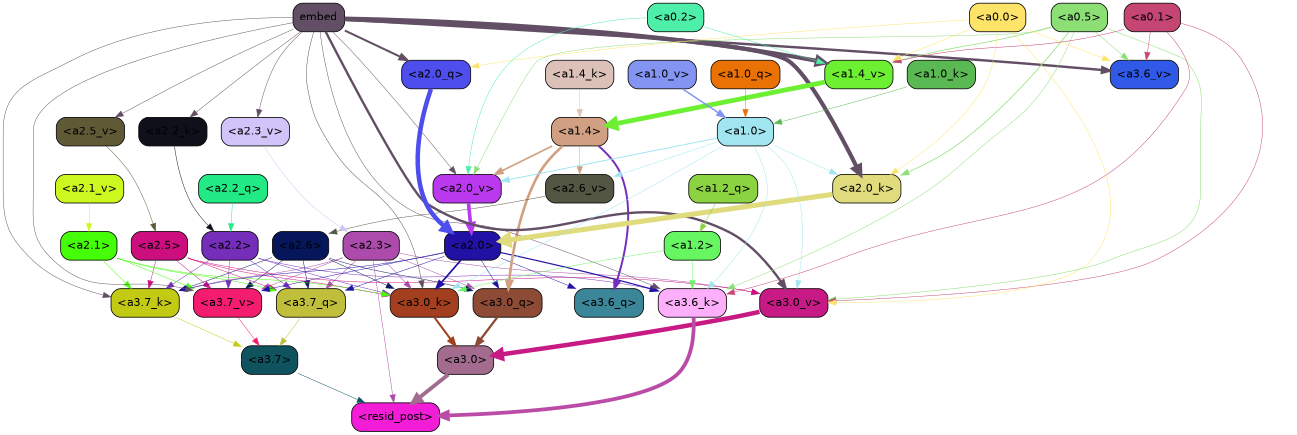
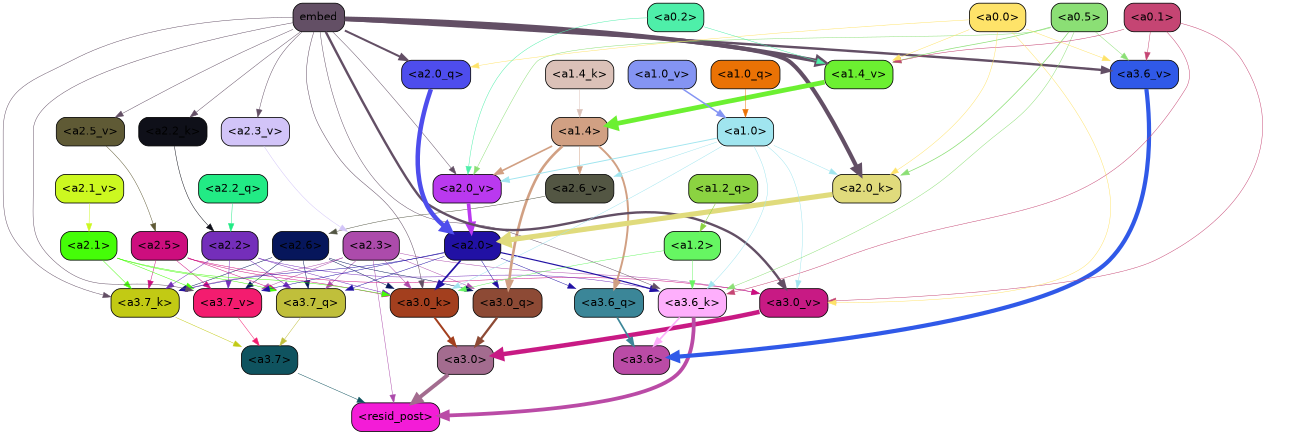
(941, 75) -> none
(628, 206) -> (628, 206)
(1141, 249) -> none
none -> (642, 360)
